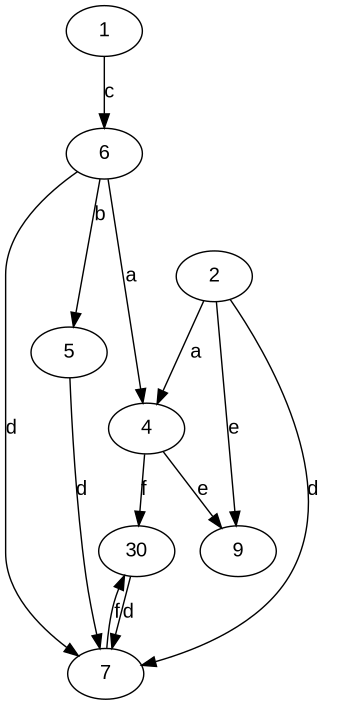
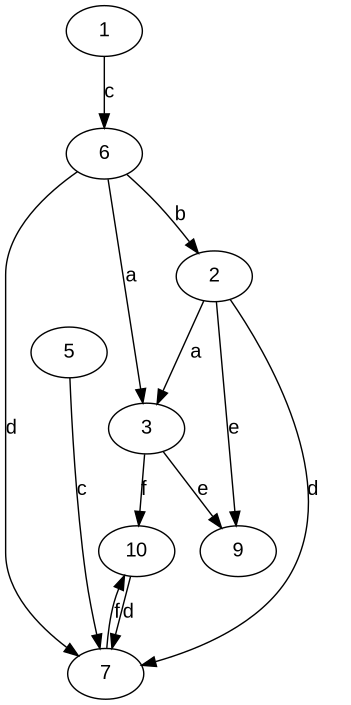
(88, 246) -> (160, 207)
(147, 429) -> (147, 429)
(82, 490) -> (82, 490)
(137, 551) -> (137, 551)
